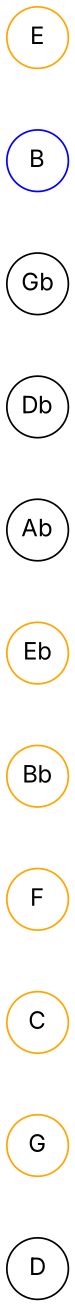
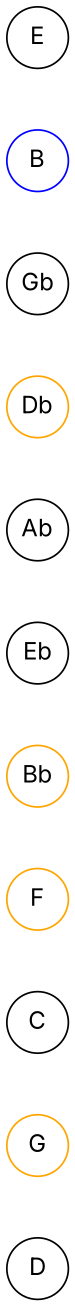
(38, 38) -> (38, 38)
(38, 407) -> (38, 407)
(38, 653) -> (38, 653)
(38, 1022) -> (38, 1022)
